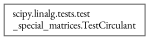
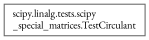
(75, 20) -> (75, 20)
